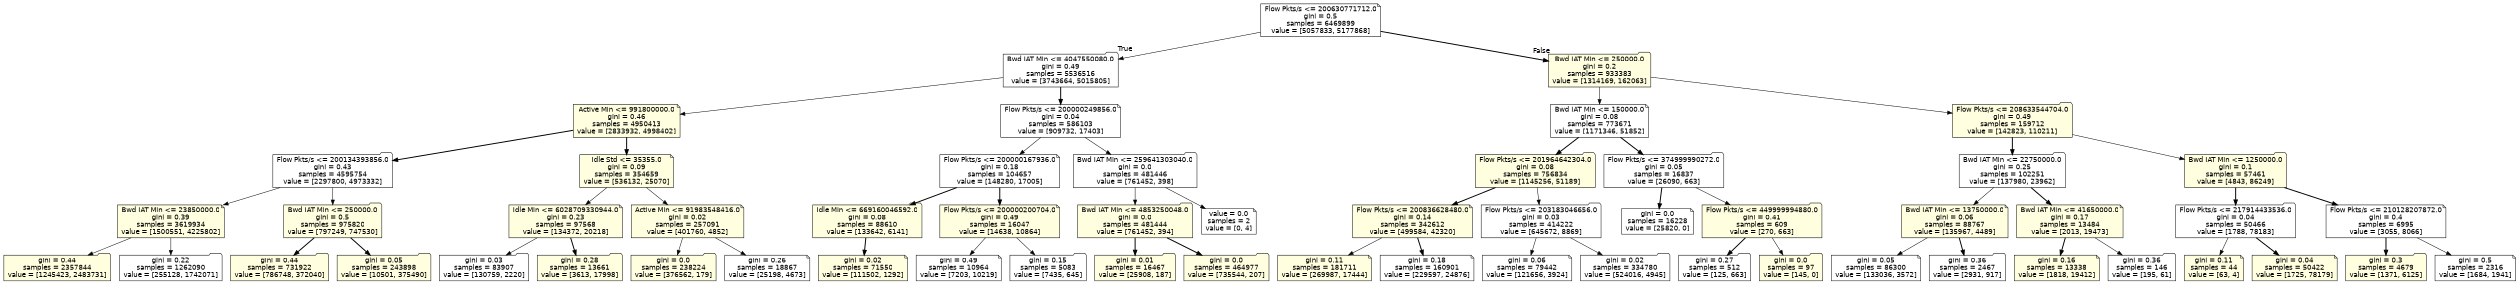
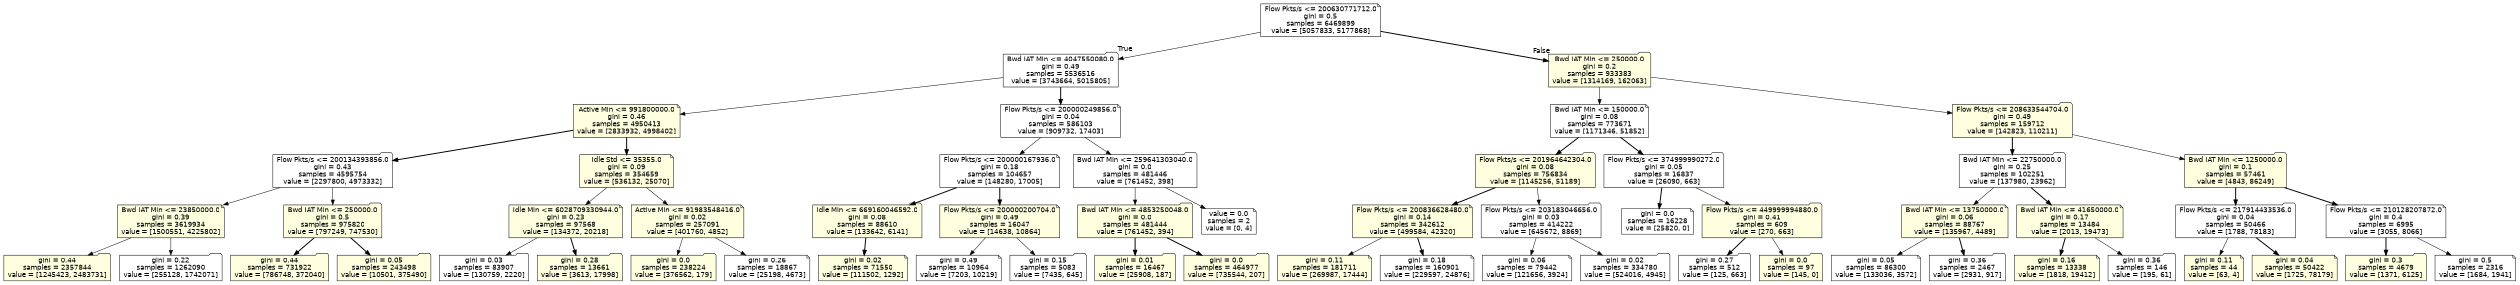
(384, 268) -> (384, 268)
